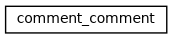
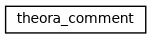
(86, 20) -> (76, 20)
